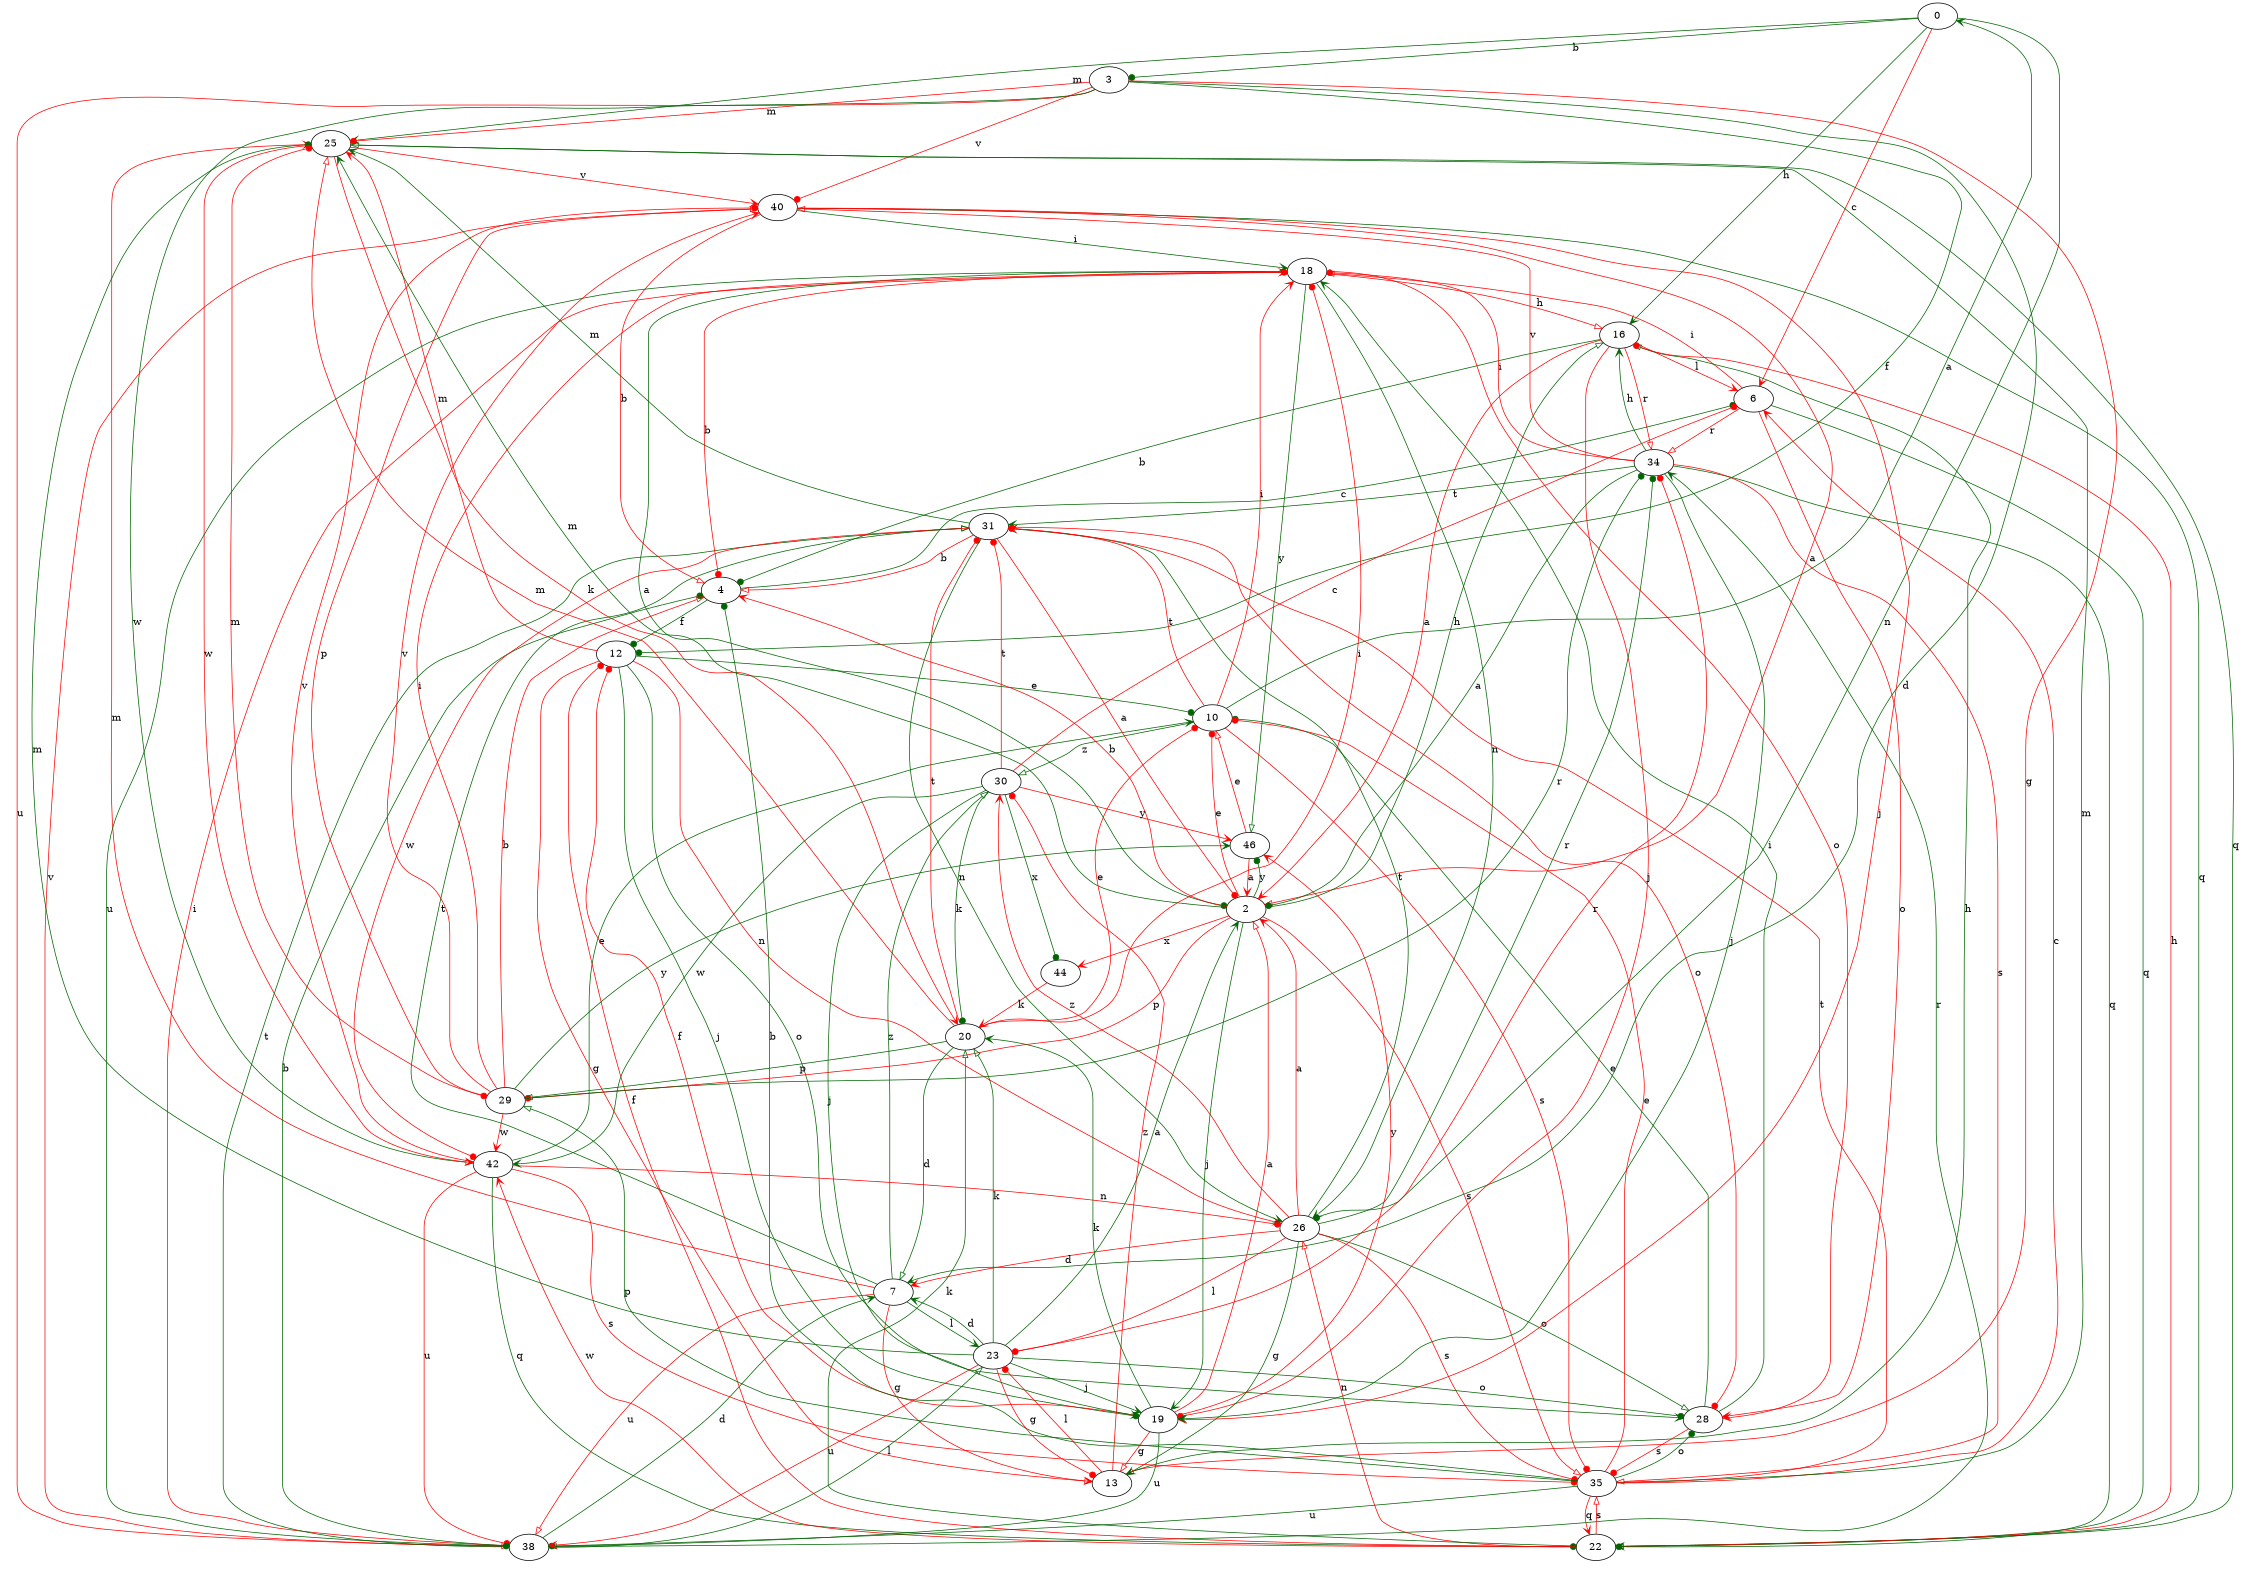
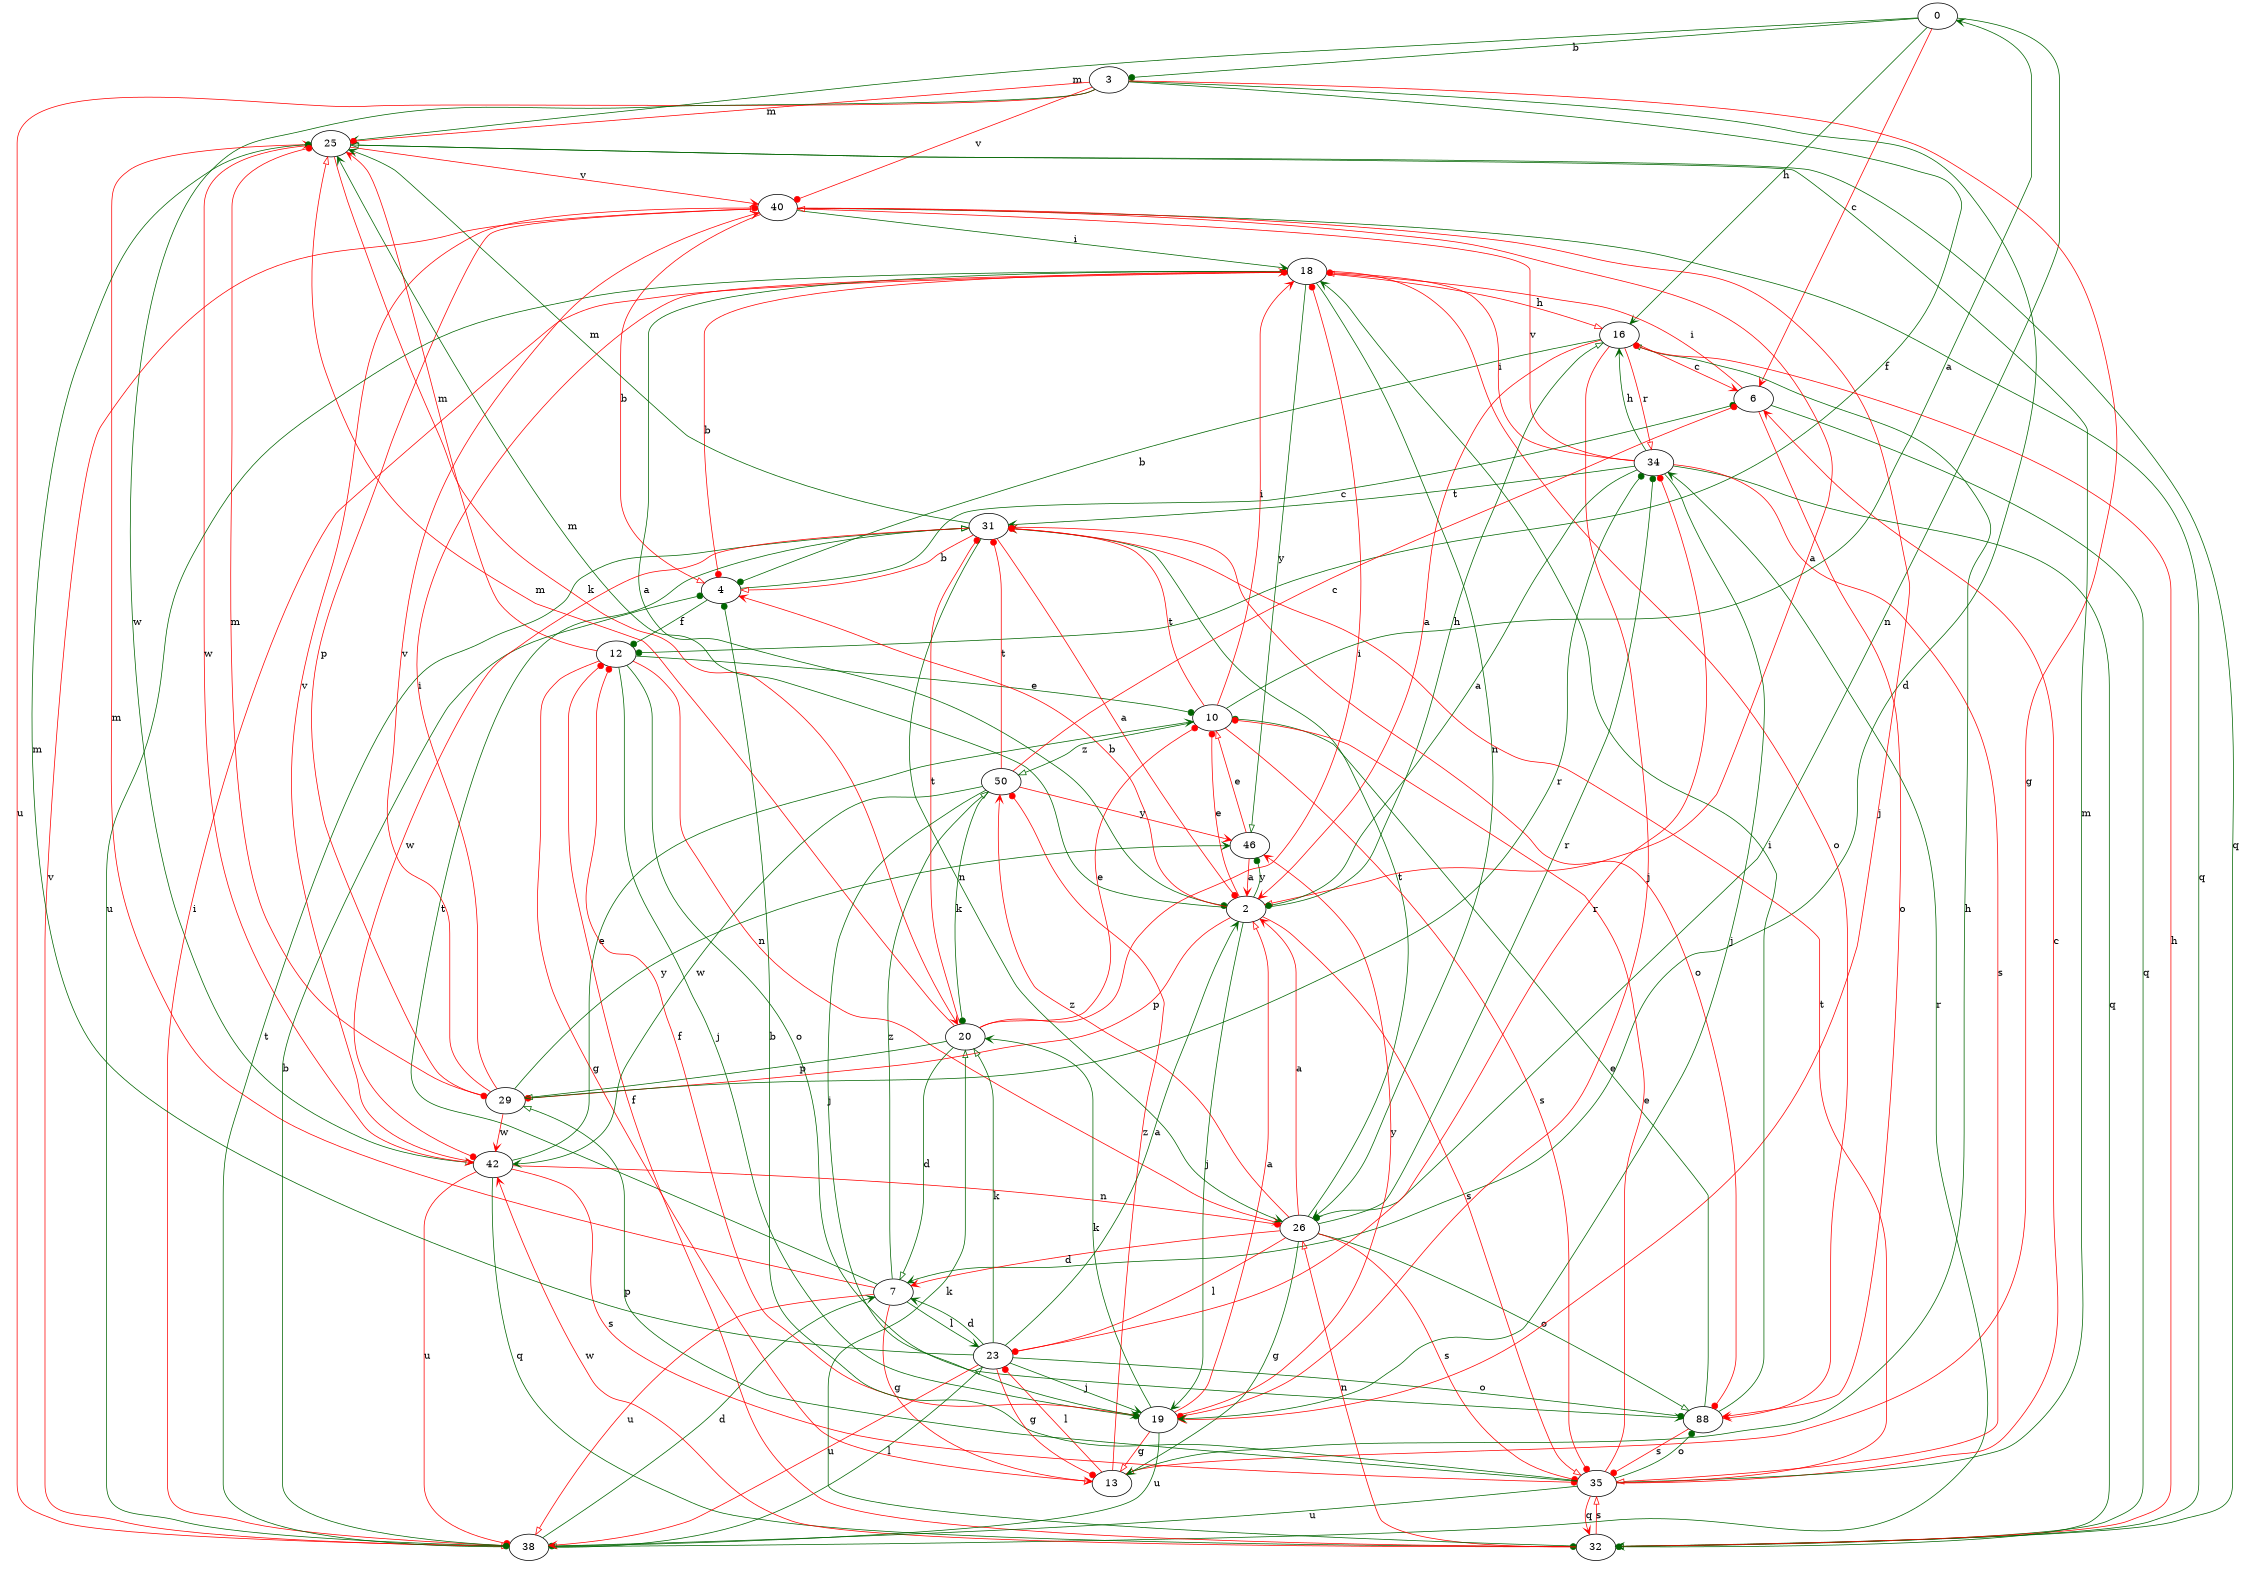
(1697, 367) -> (1697, 367)
(1707, 429) -> none
(1001, 782) -> (1001, 782)
(507, 789) -> none
(1061, 973) -> none
(1703, 1420) -> (1703, 1420)
(1596, 1547) -> (1596, 1547)
